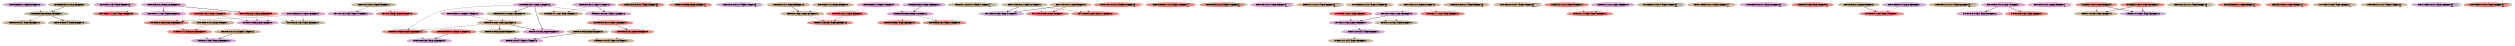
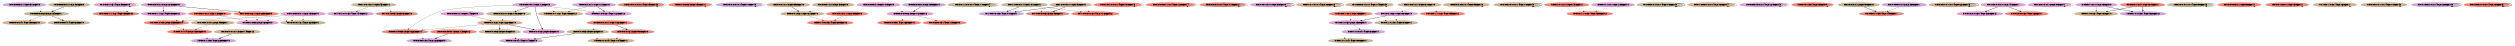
(2096, 5) -> (2096, 5)
(1357, 36) -> (1340, 31)
